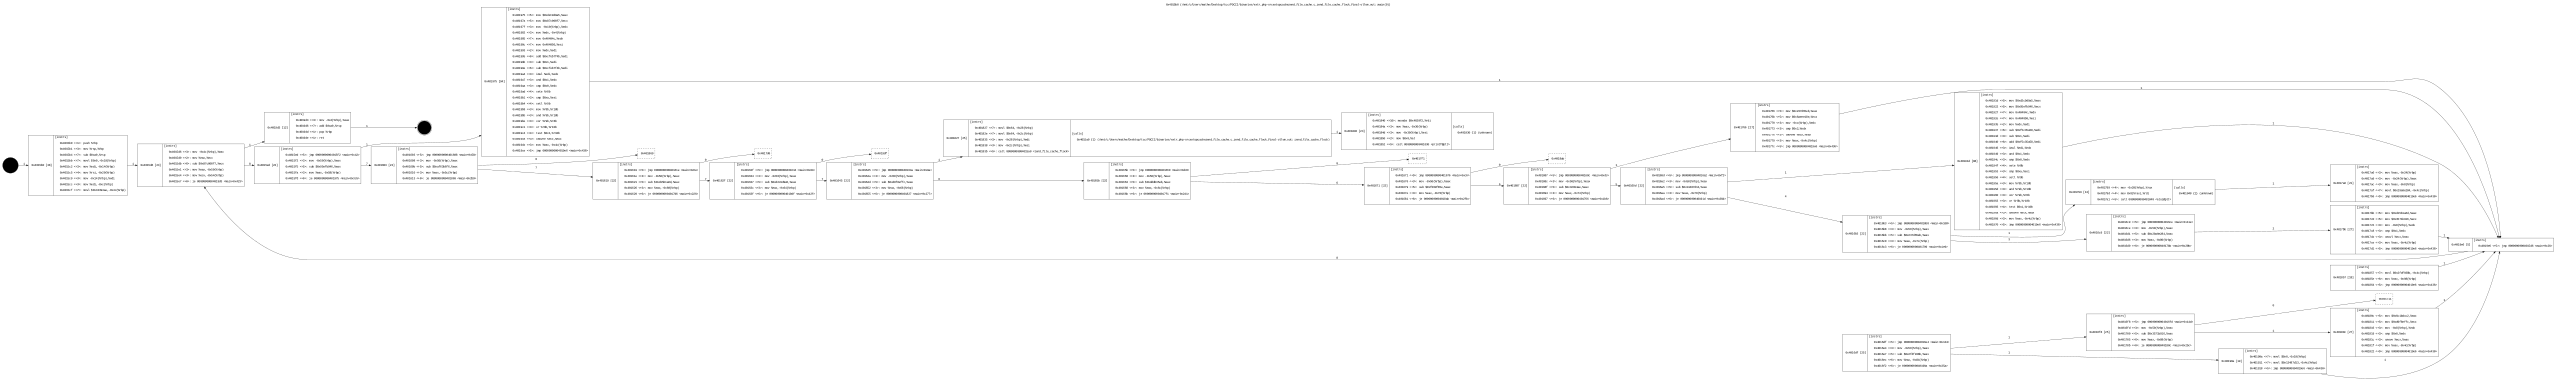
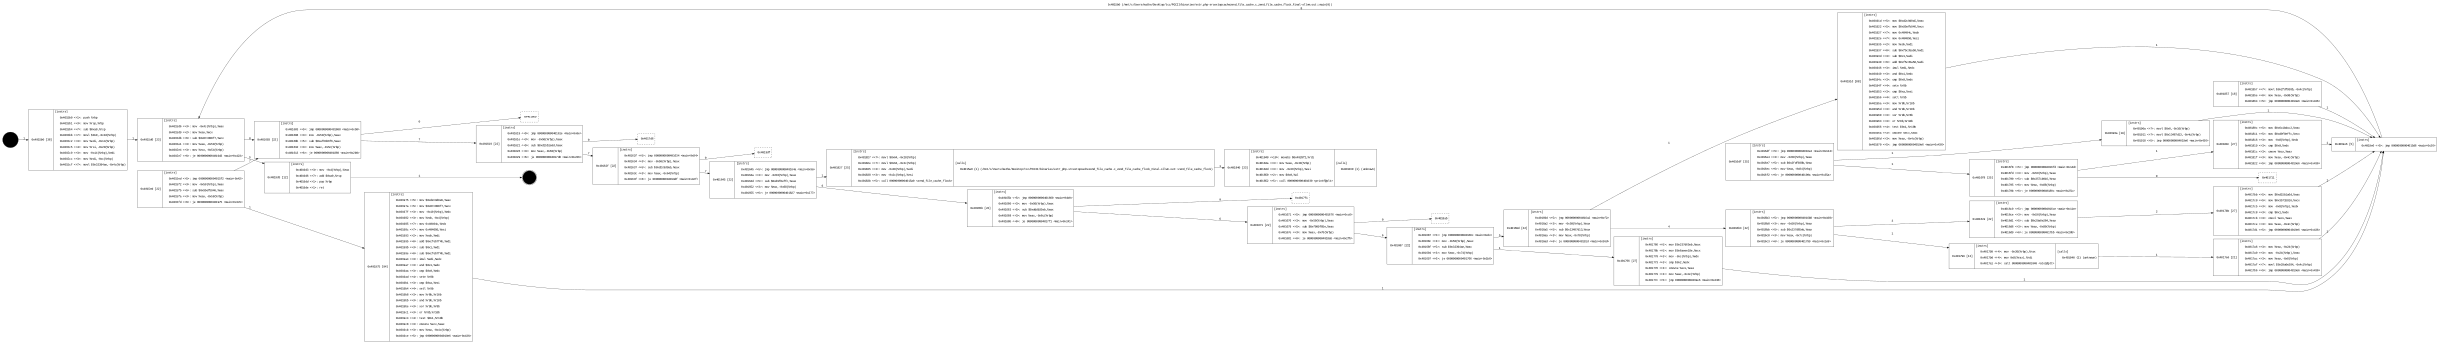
(248, 165) -> (248, 140)
none -> (2355, 200)
